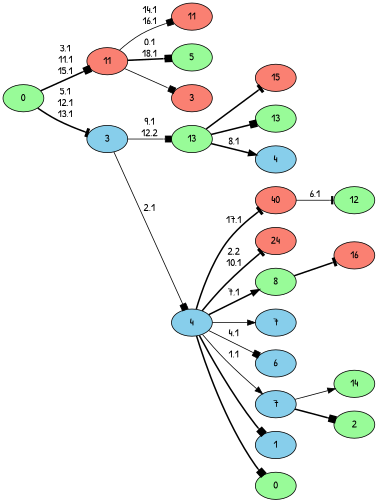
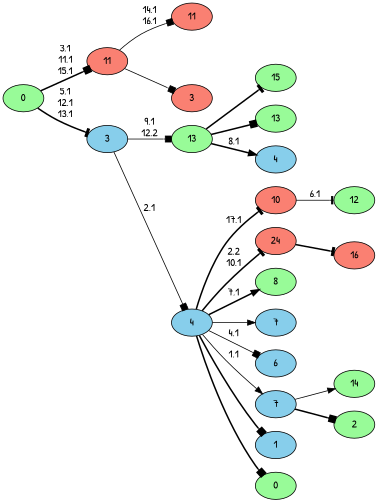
(192, 57) -> none
(276, 78) -> (276, 78)
(276, 200) -> (276, 200)
(313, 269) -> (313, 248)
